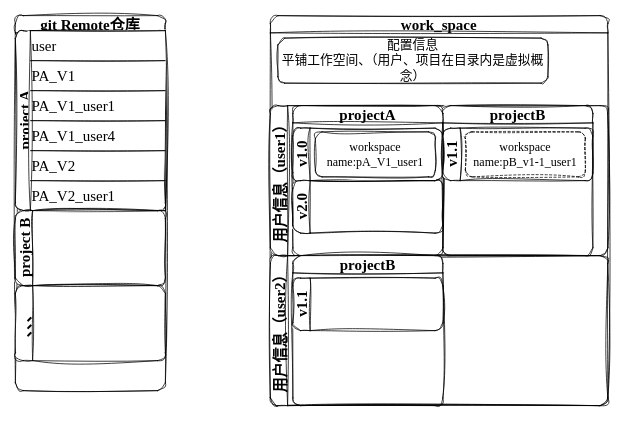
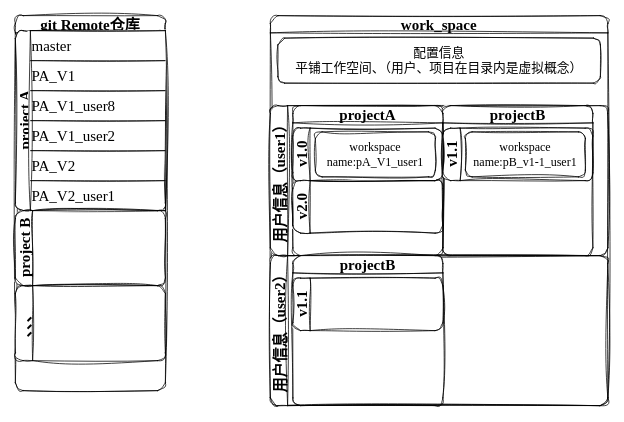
(49, 45) -> (57, 45)
(413, 60) -> (439, 60)
(78, 105) -> (78, 105)
(78, 135) -> (78, 135)
(525, 154) -> (525, 154)
